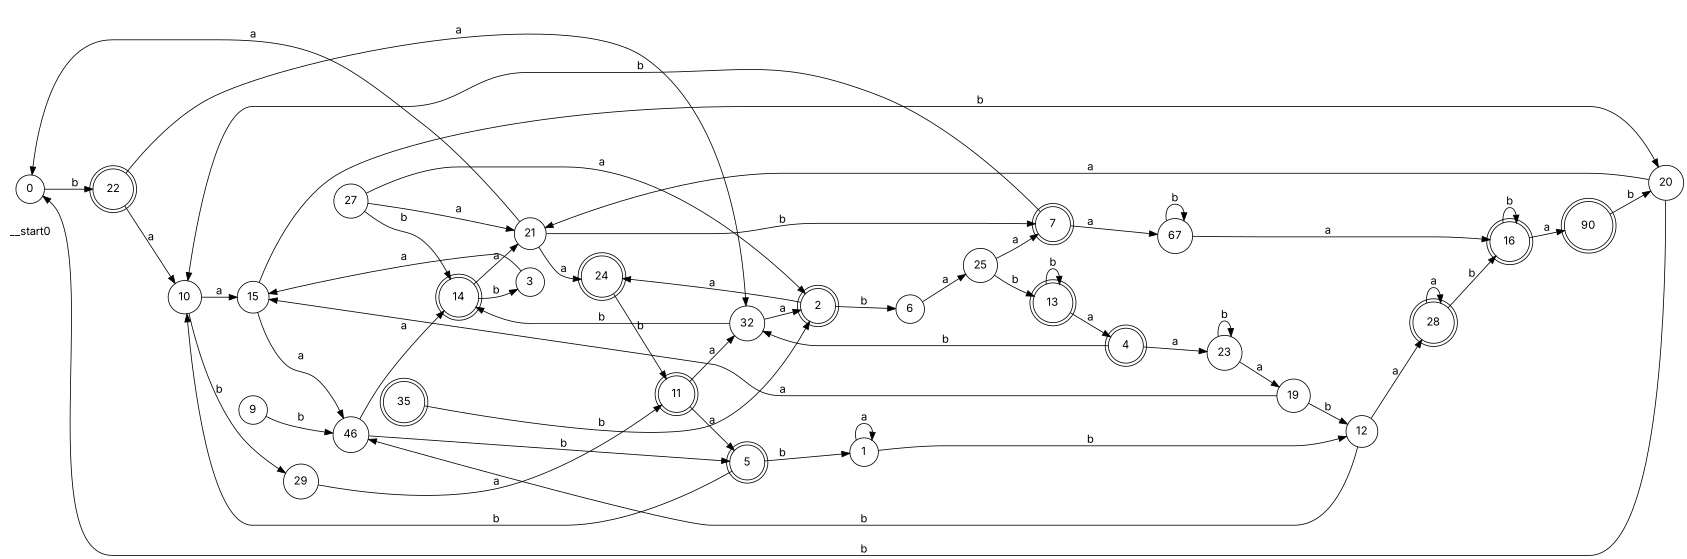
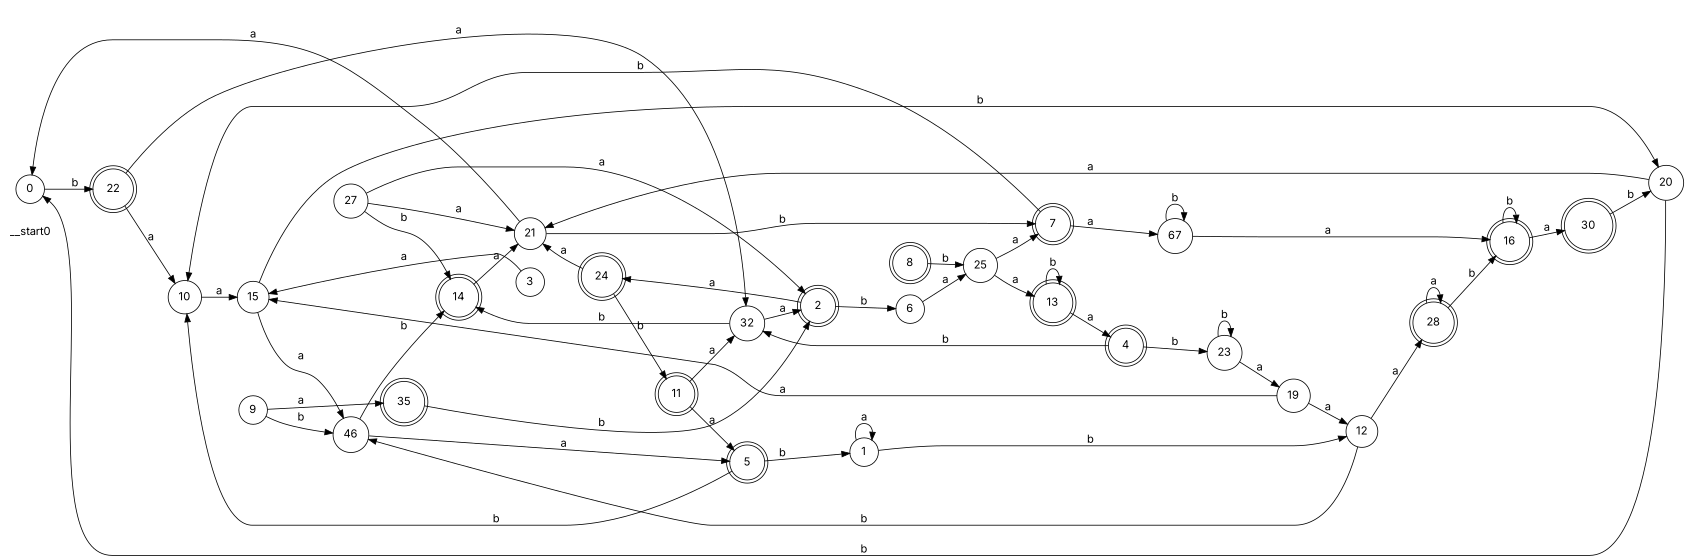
(1589, 226) -> (1589, 226)
none -> (910, 263)
(553, 267) -> (565, 260)
(1015, 280) -> (1015, 280)
(495, 297) -> none
(404, 326) -> (404, 326)
(1175, 342) -> (1175, 342)
none -> (321, 406)
(1328, 407) -> (1328, 407)
(564, 444) -> (564, 444)
(301, 482) -> none
